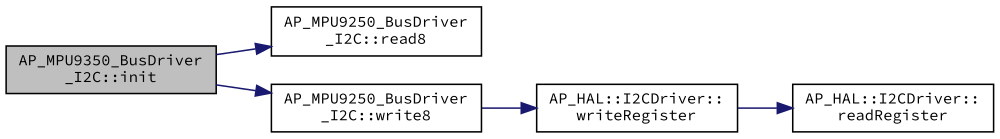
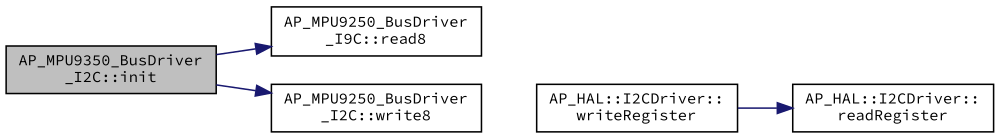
(376, 31) -> (376, 31)
(501, 108) -> none
